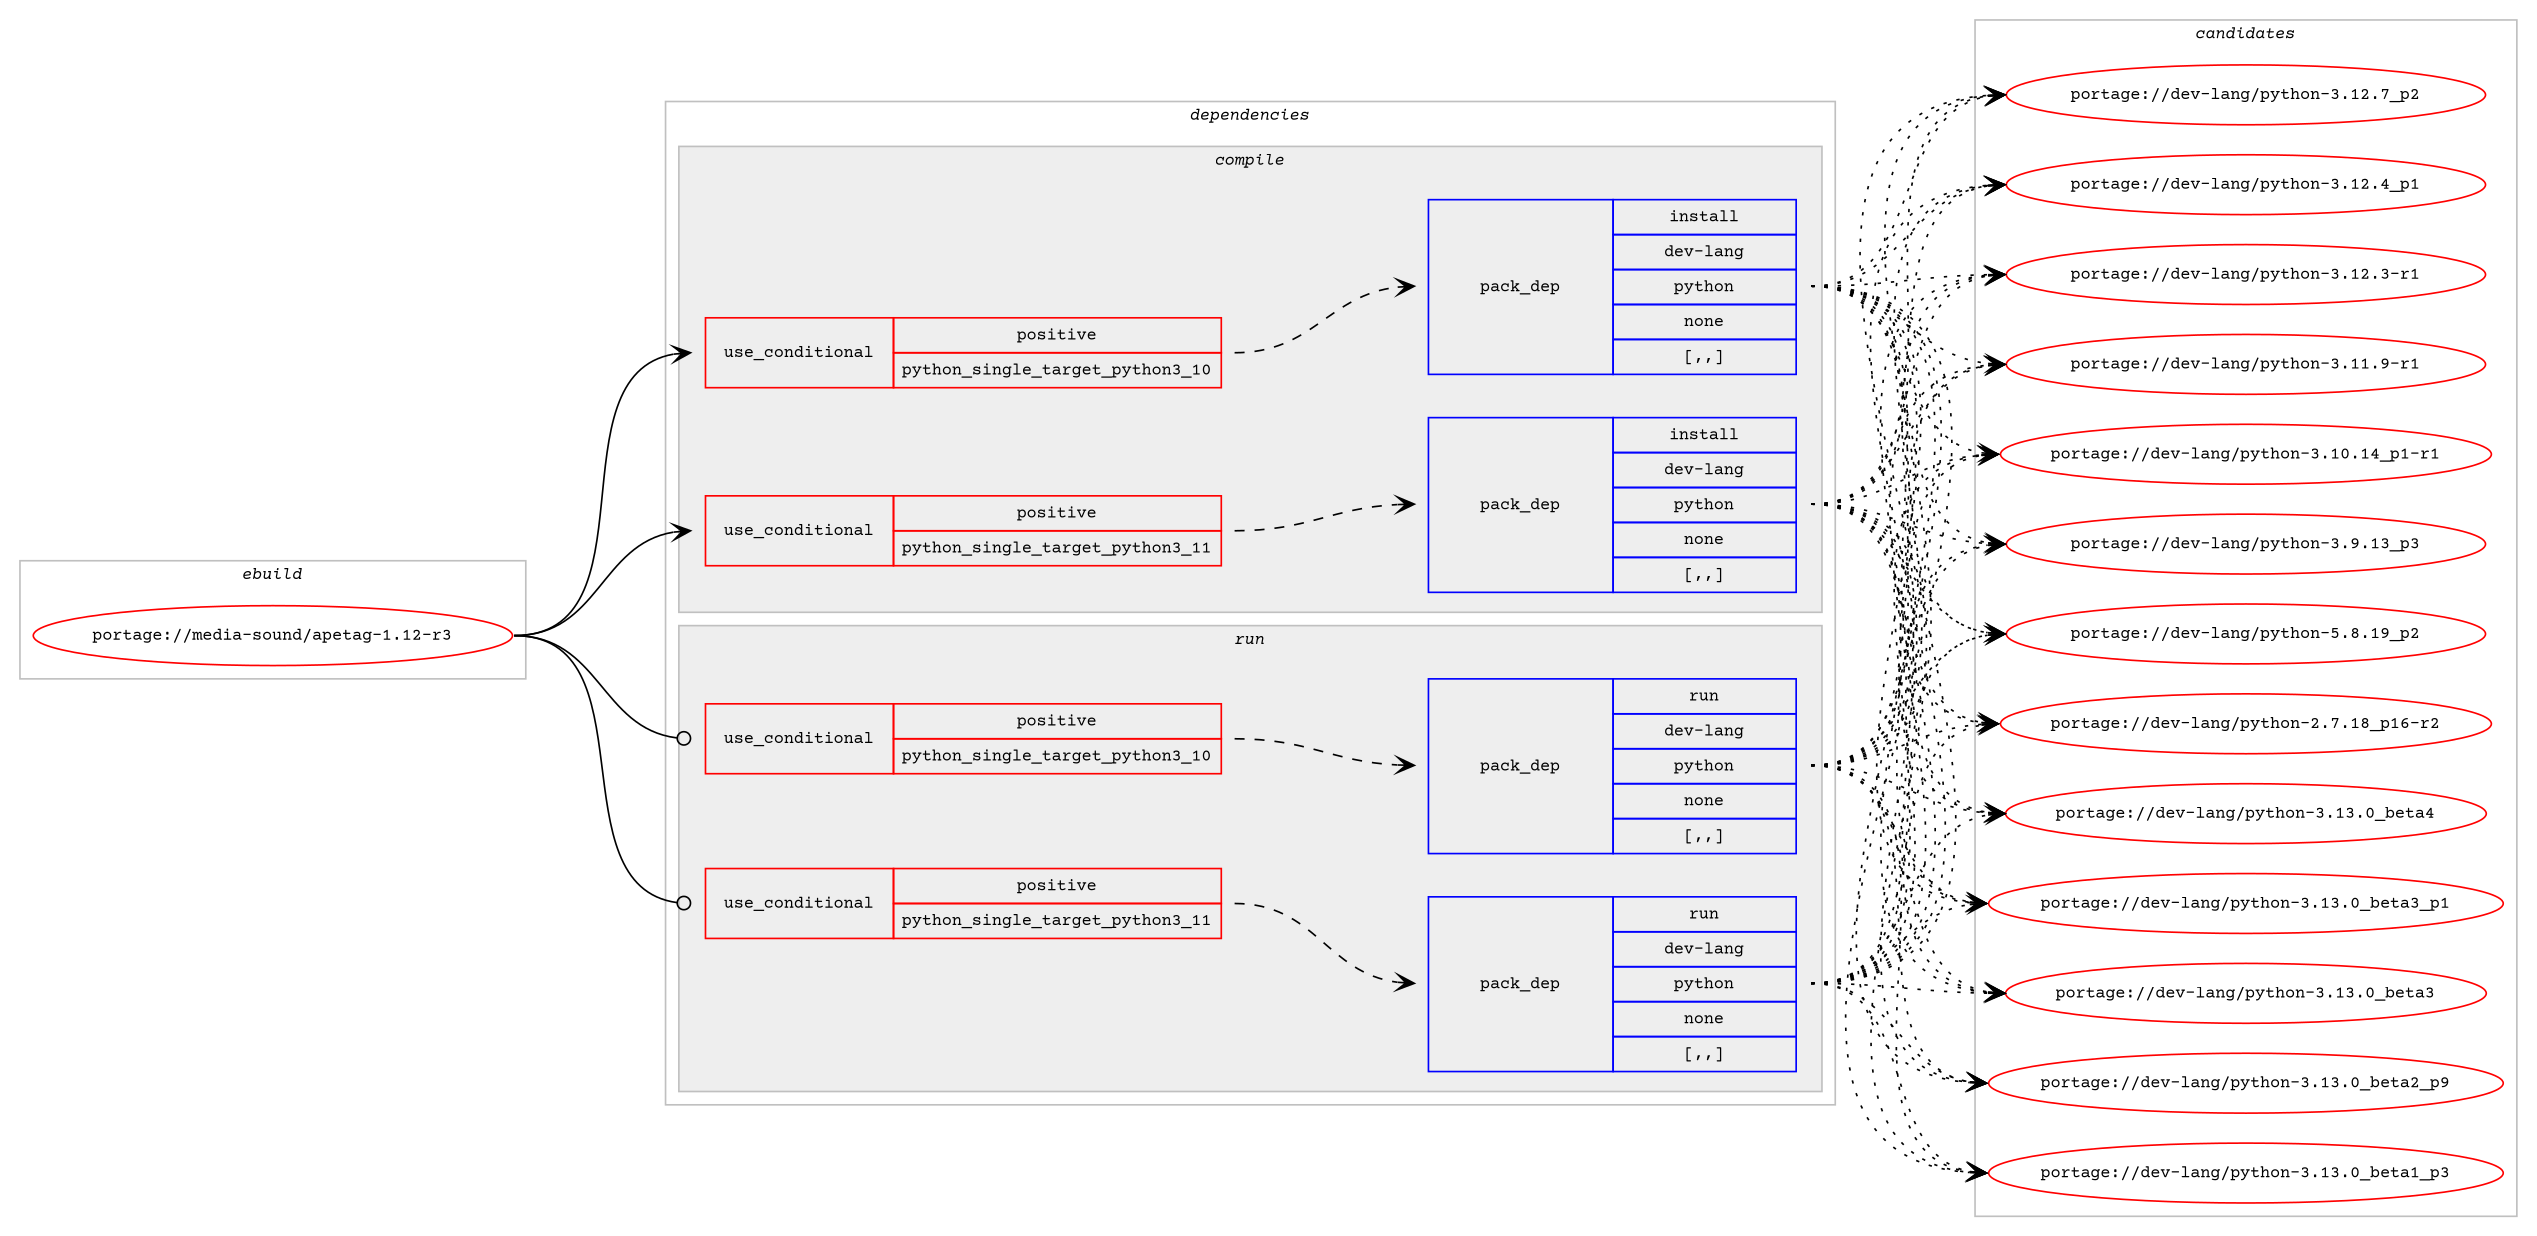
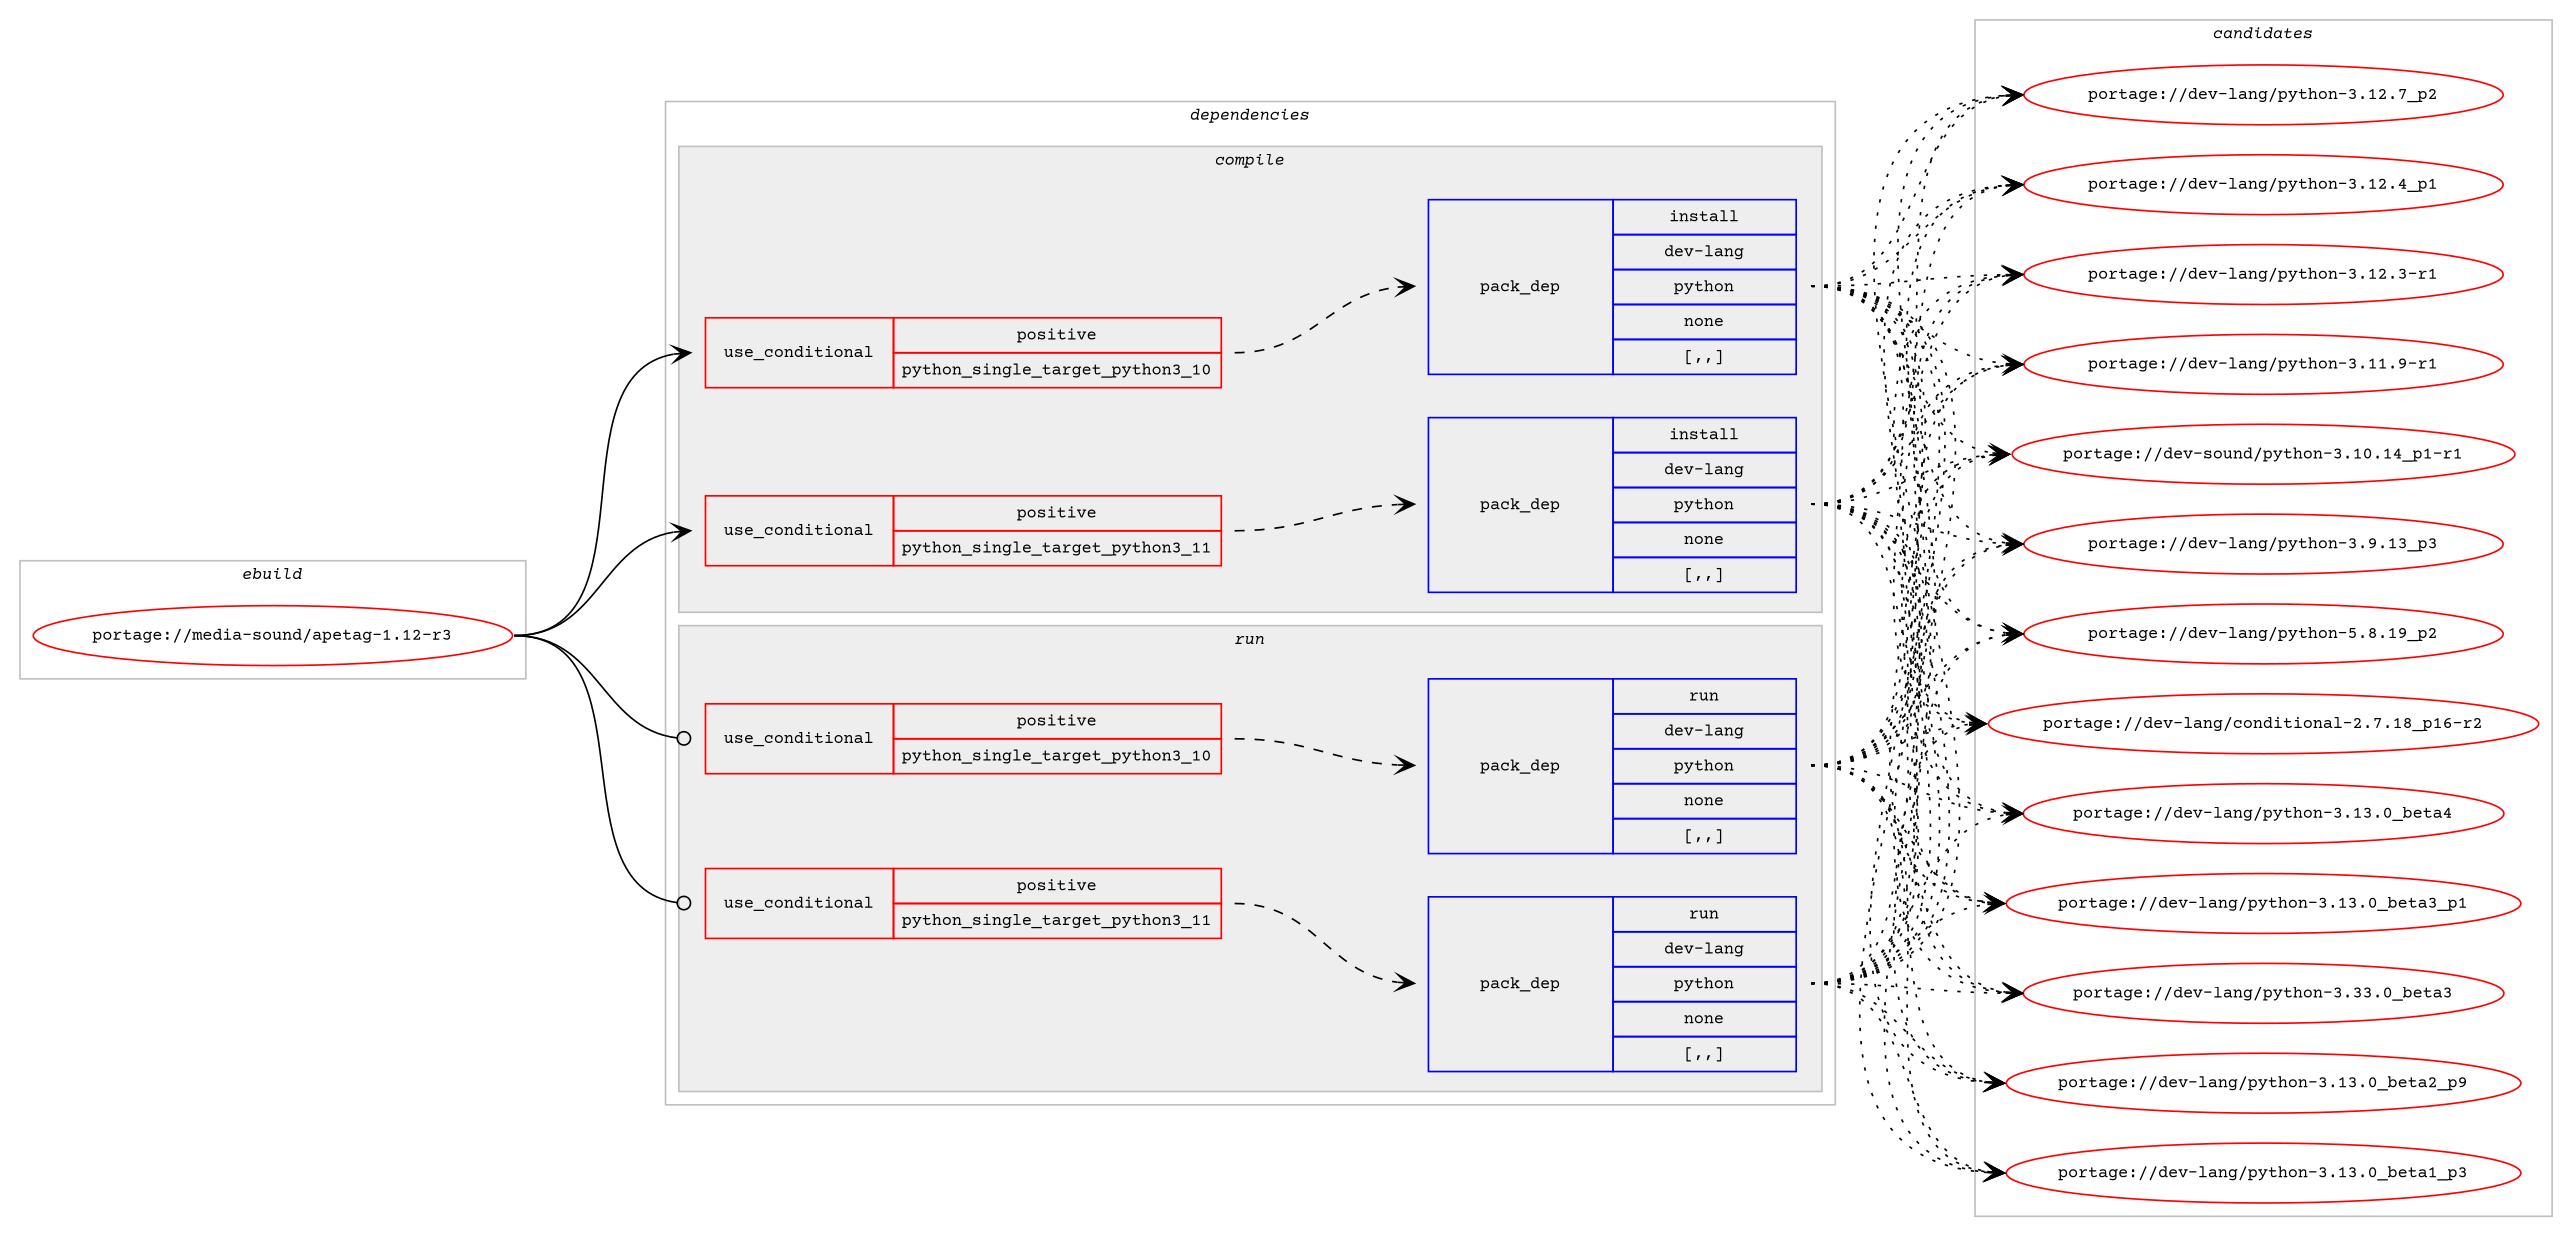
(2246, 454) -> (2264, 454)
(2246, 724) -> (2264, 724)
(2246, 993) -> (2264, 993)
